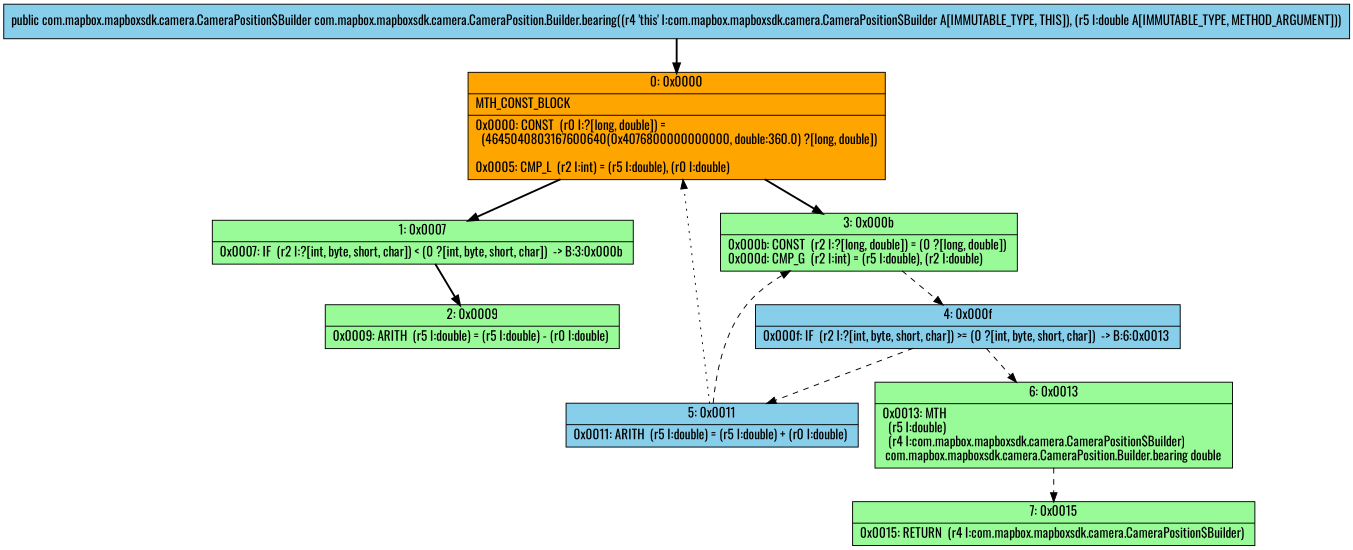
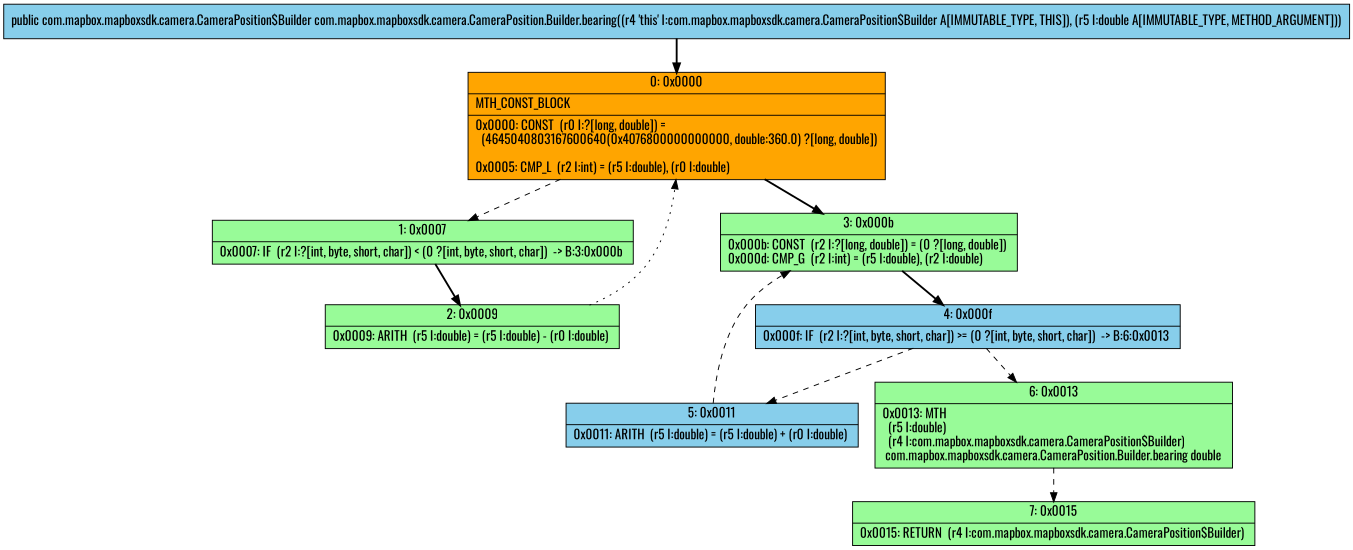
(519, 198) -> (519, 198)
(919, 285) -> (919, 285)
(697, 296) -> (650, 260)
